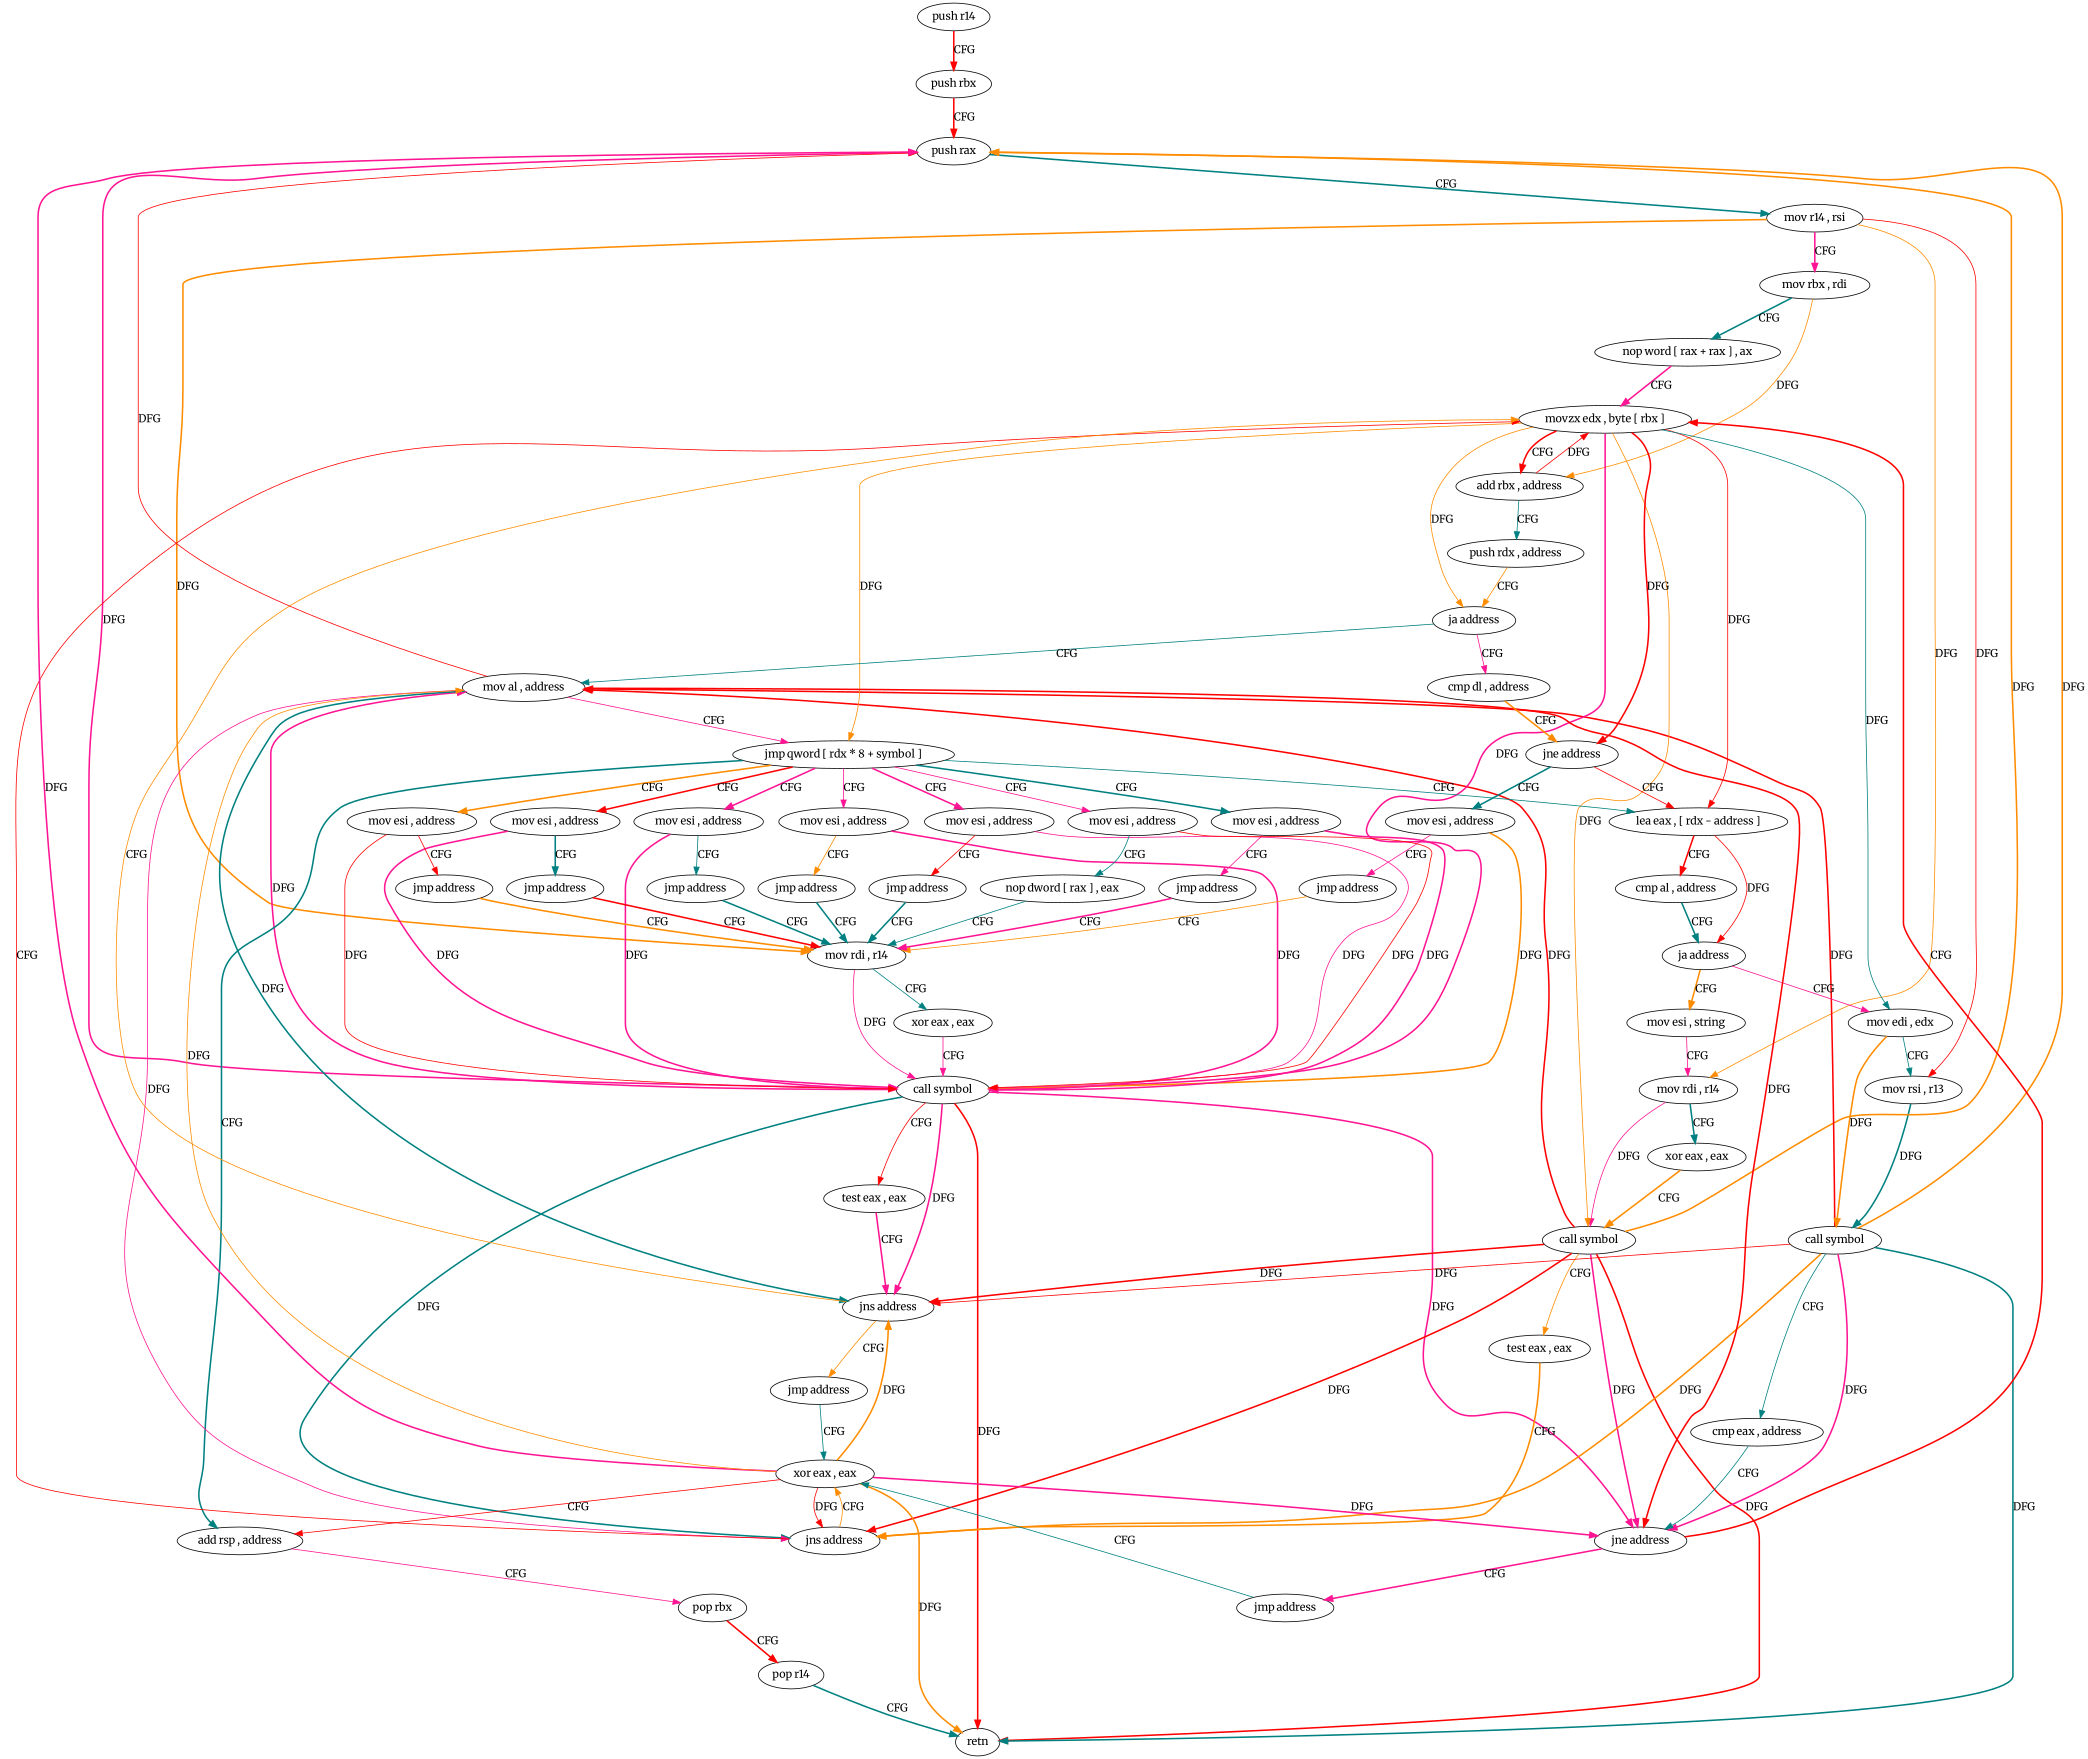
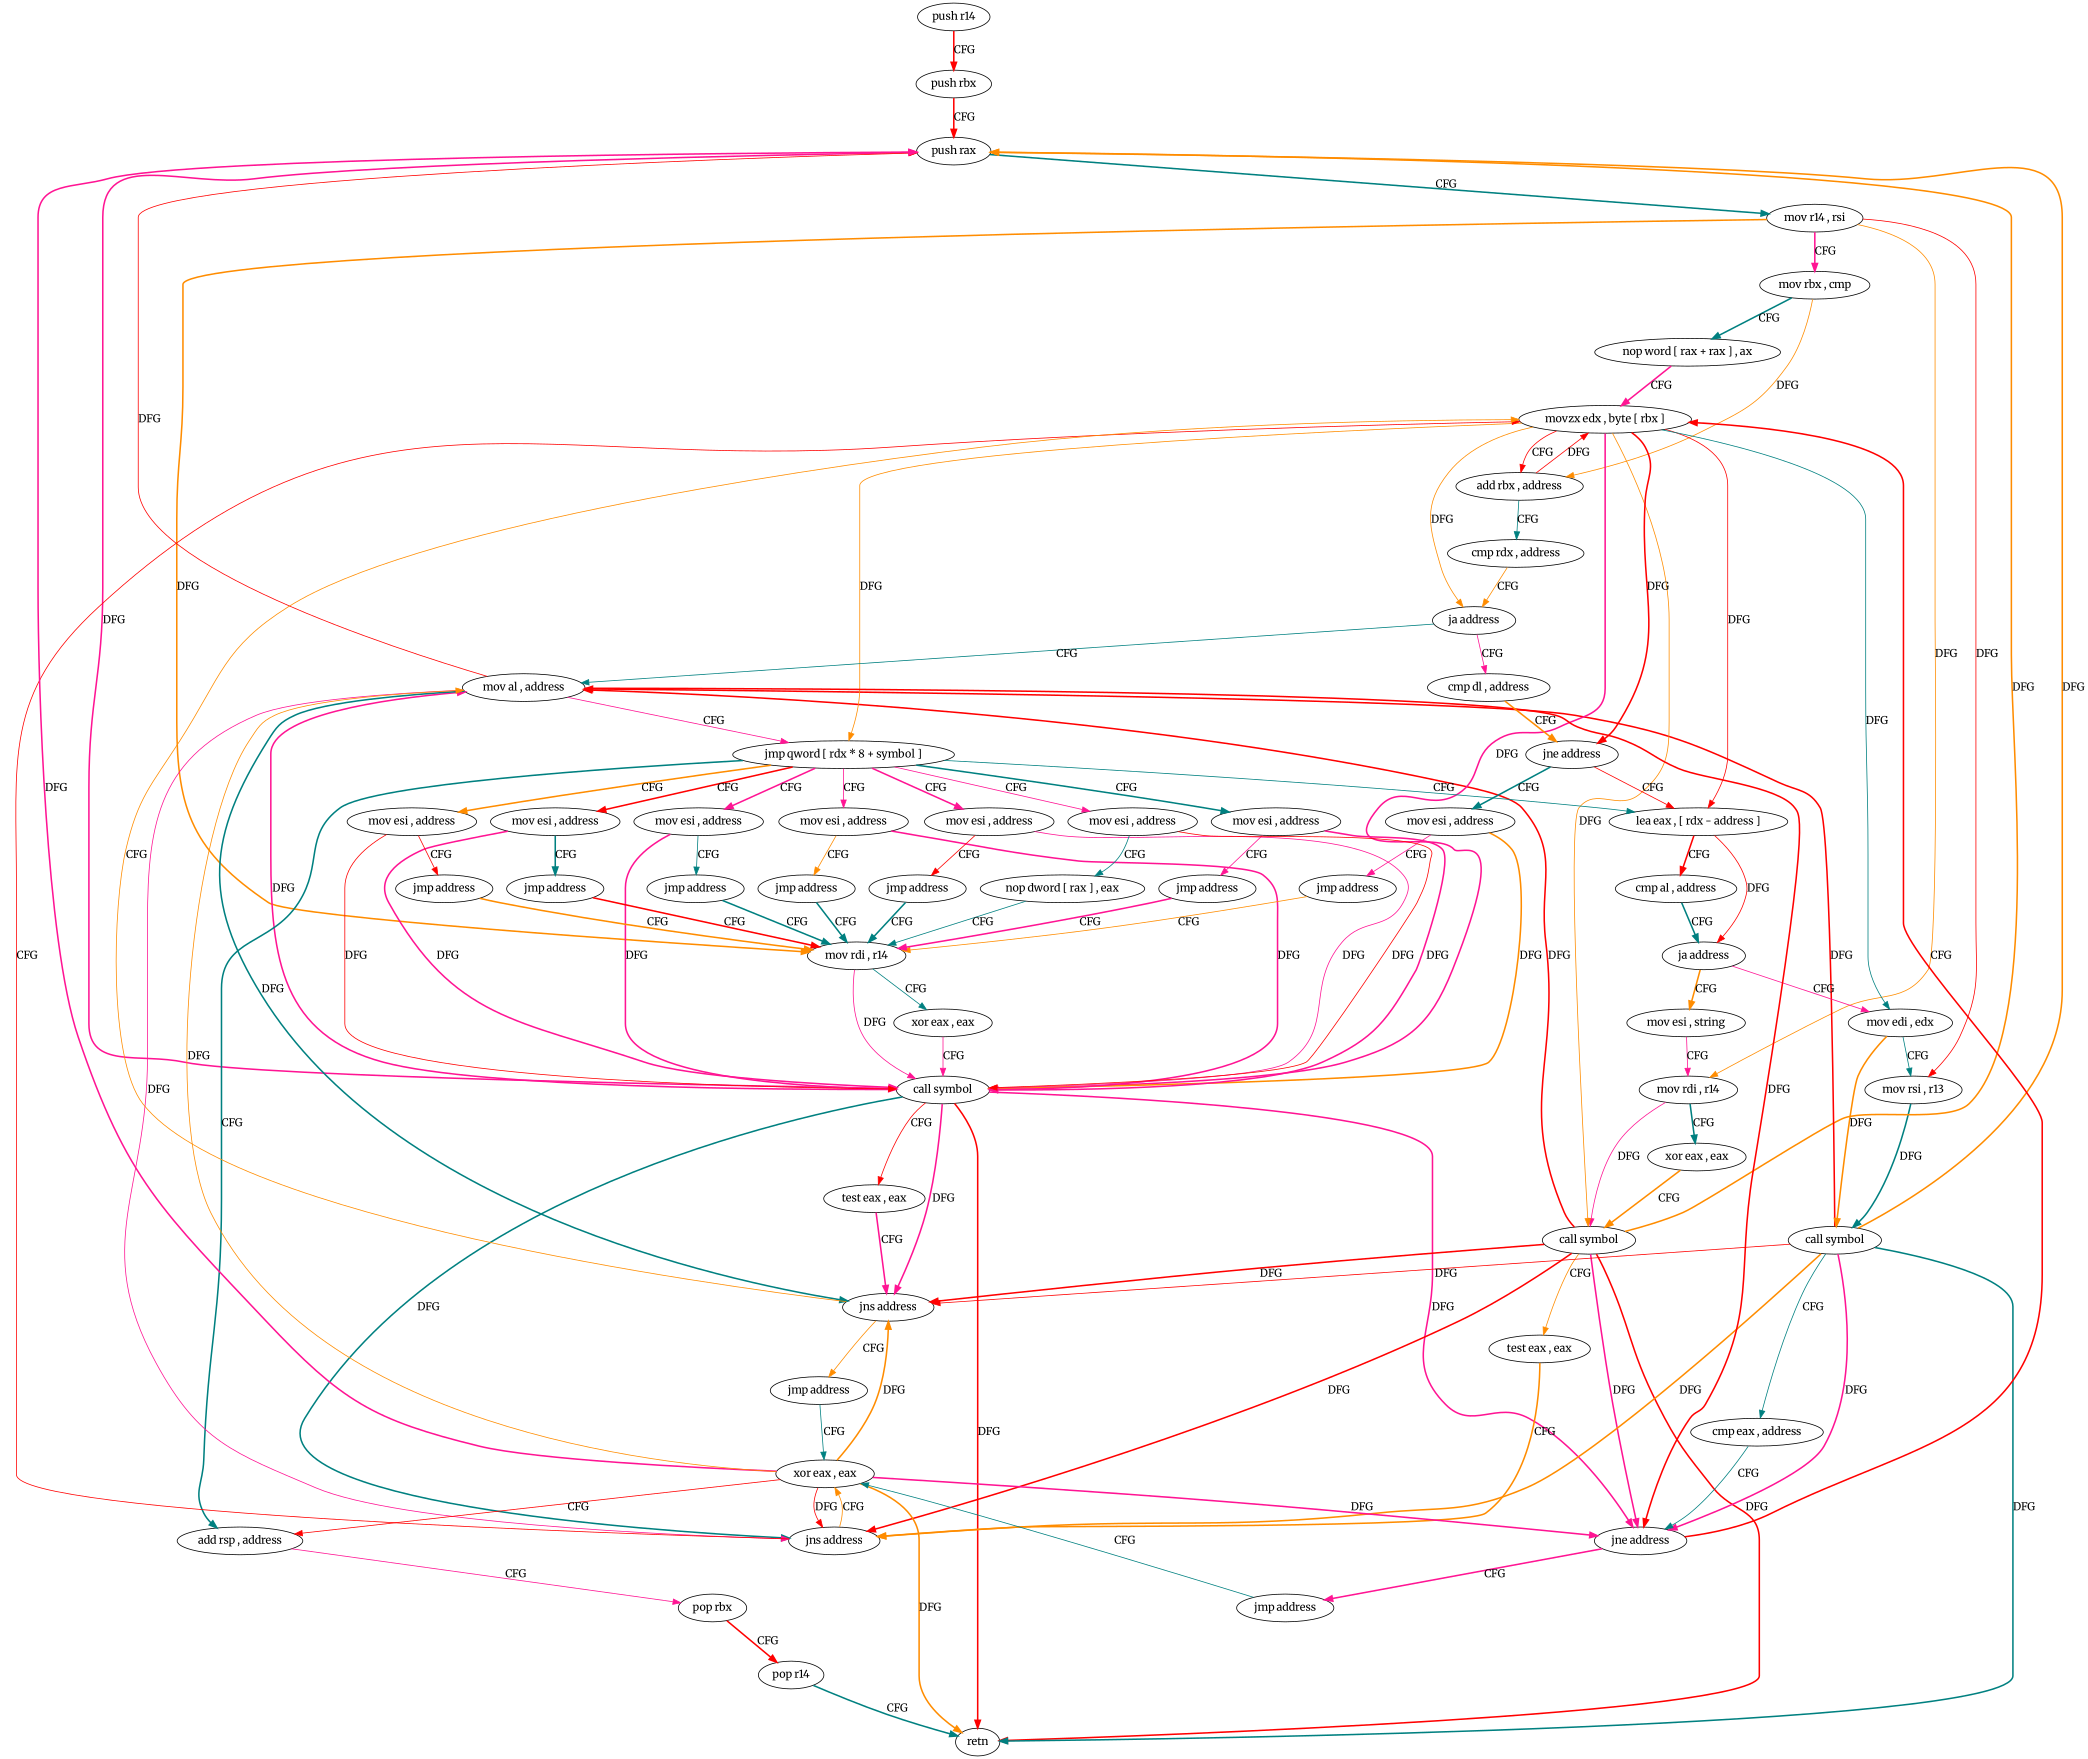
(1815, 285) -> (1815, 285)
(1535, 444) -> (1535, 444)
(1516, 553) -> (1516, 553)
